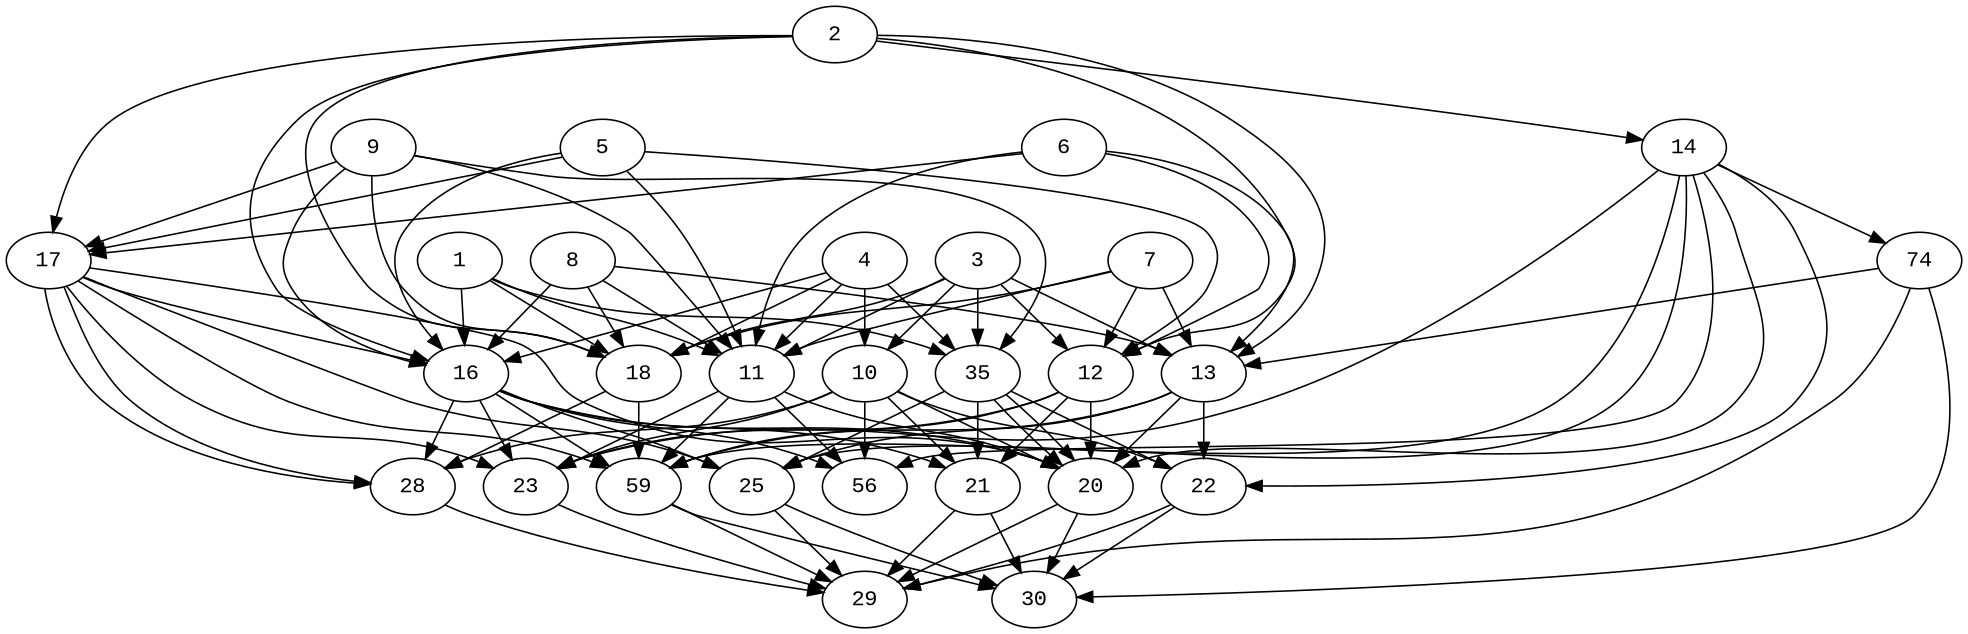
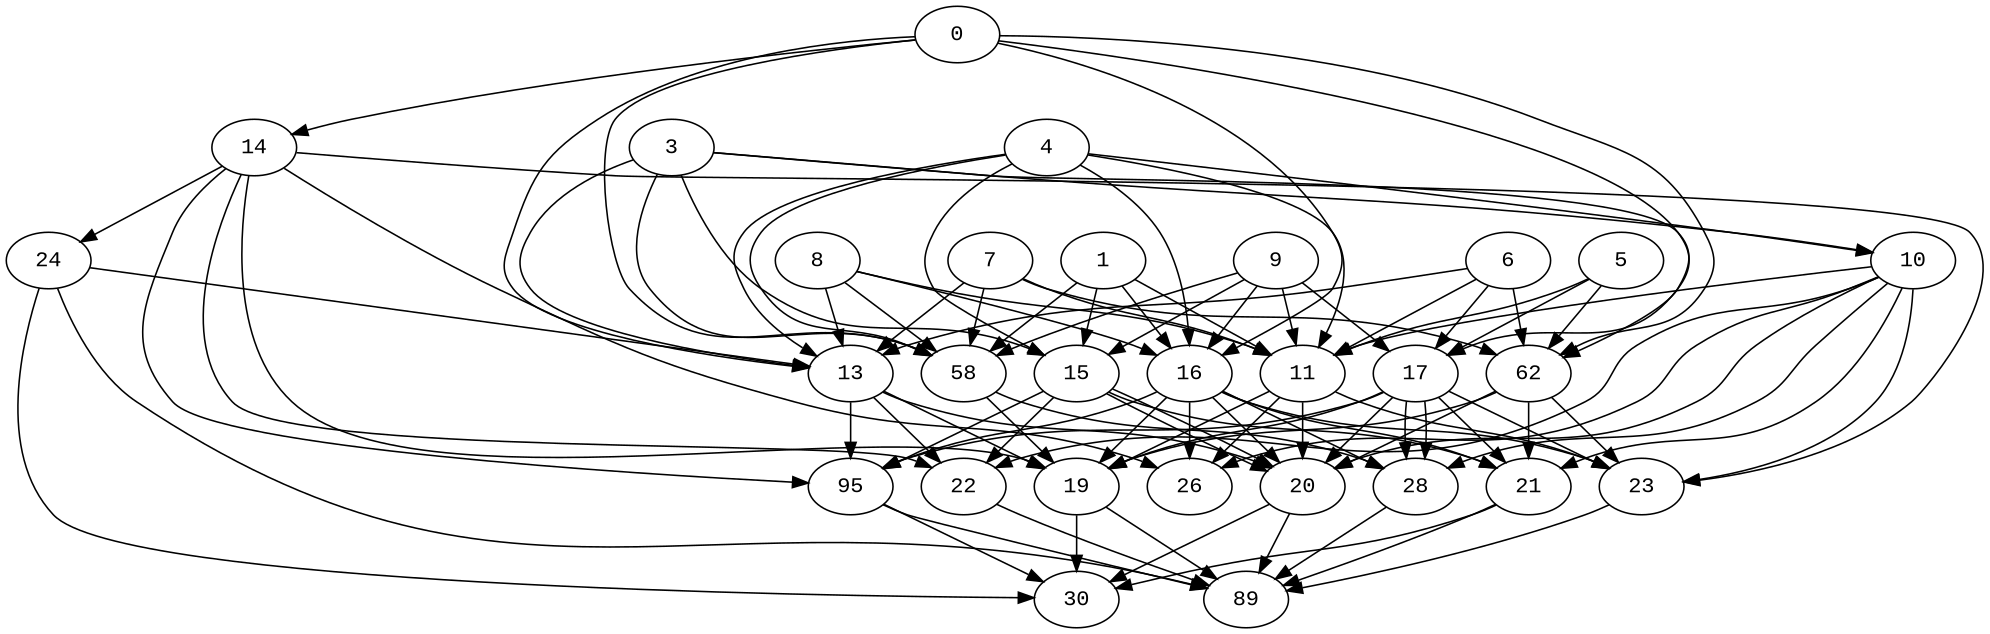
(835, 35) -> (957, 35)
(425, 209) -> none
none -> (762, 217)
(1919, 261) -> (49, 261)
(872, 313) -> (1609, 300)
(246, 323) -> (1466, 424)
(639, 374) -> (964, 374)
(978, 374) -> (1077, 374)
(1091, 374) -> (1529, 374)
(1566, 451) -> none
(639, 487) -> (1077, 487)
(752, 487) -> (851, 487)
(865, 487) -> (1190, 487)
(1128, 537) -> none
(865, 600) -> (1246, 600)
